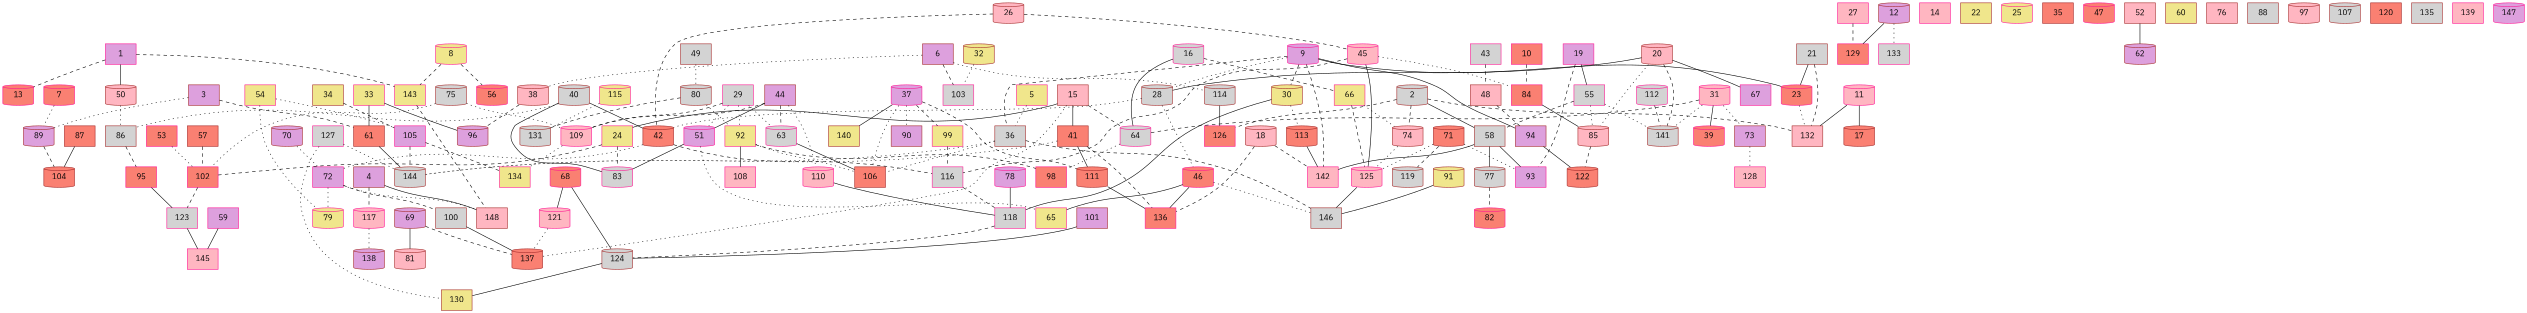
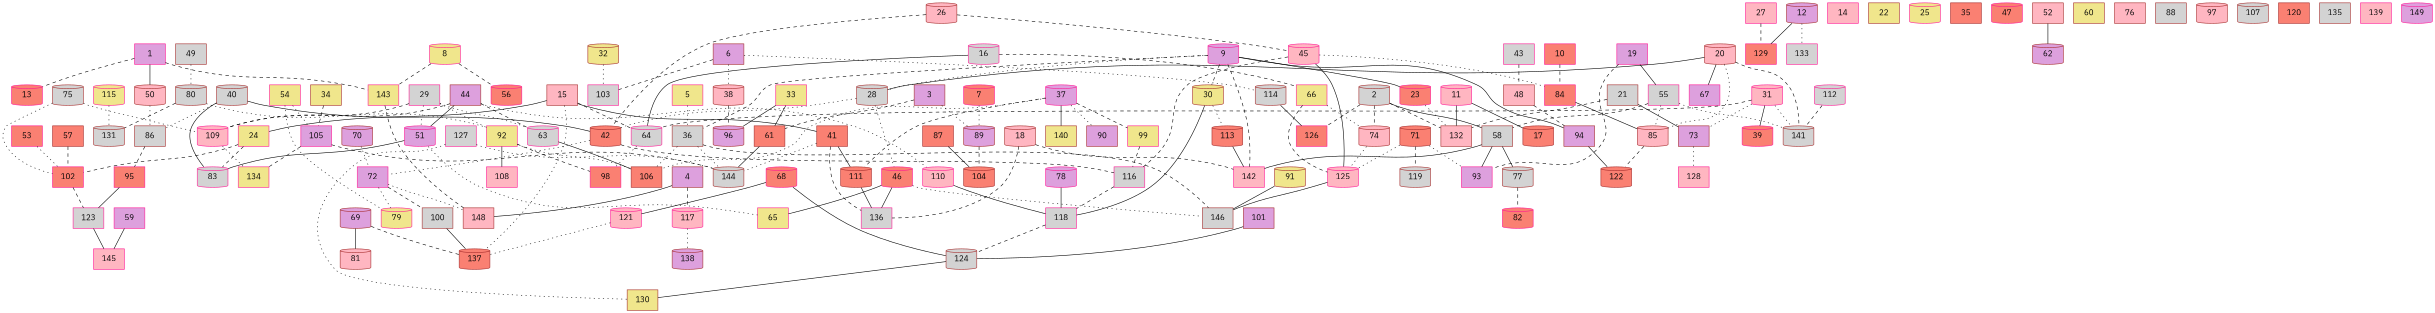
(2509, 13) -> (2417, 13)
(1804, 75) -> (1654, 113)
(1161, 218) -> (877, 218)
